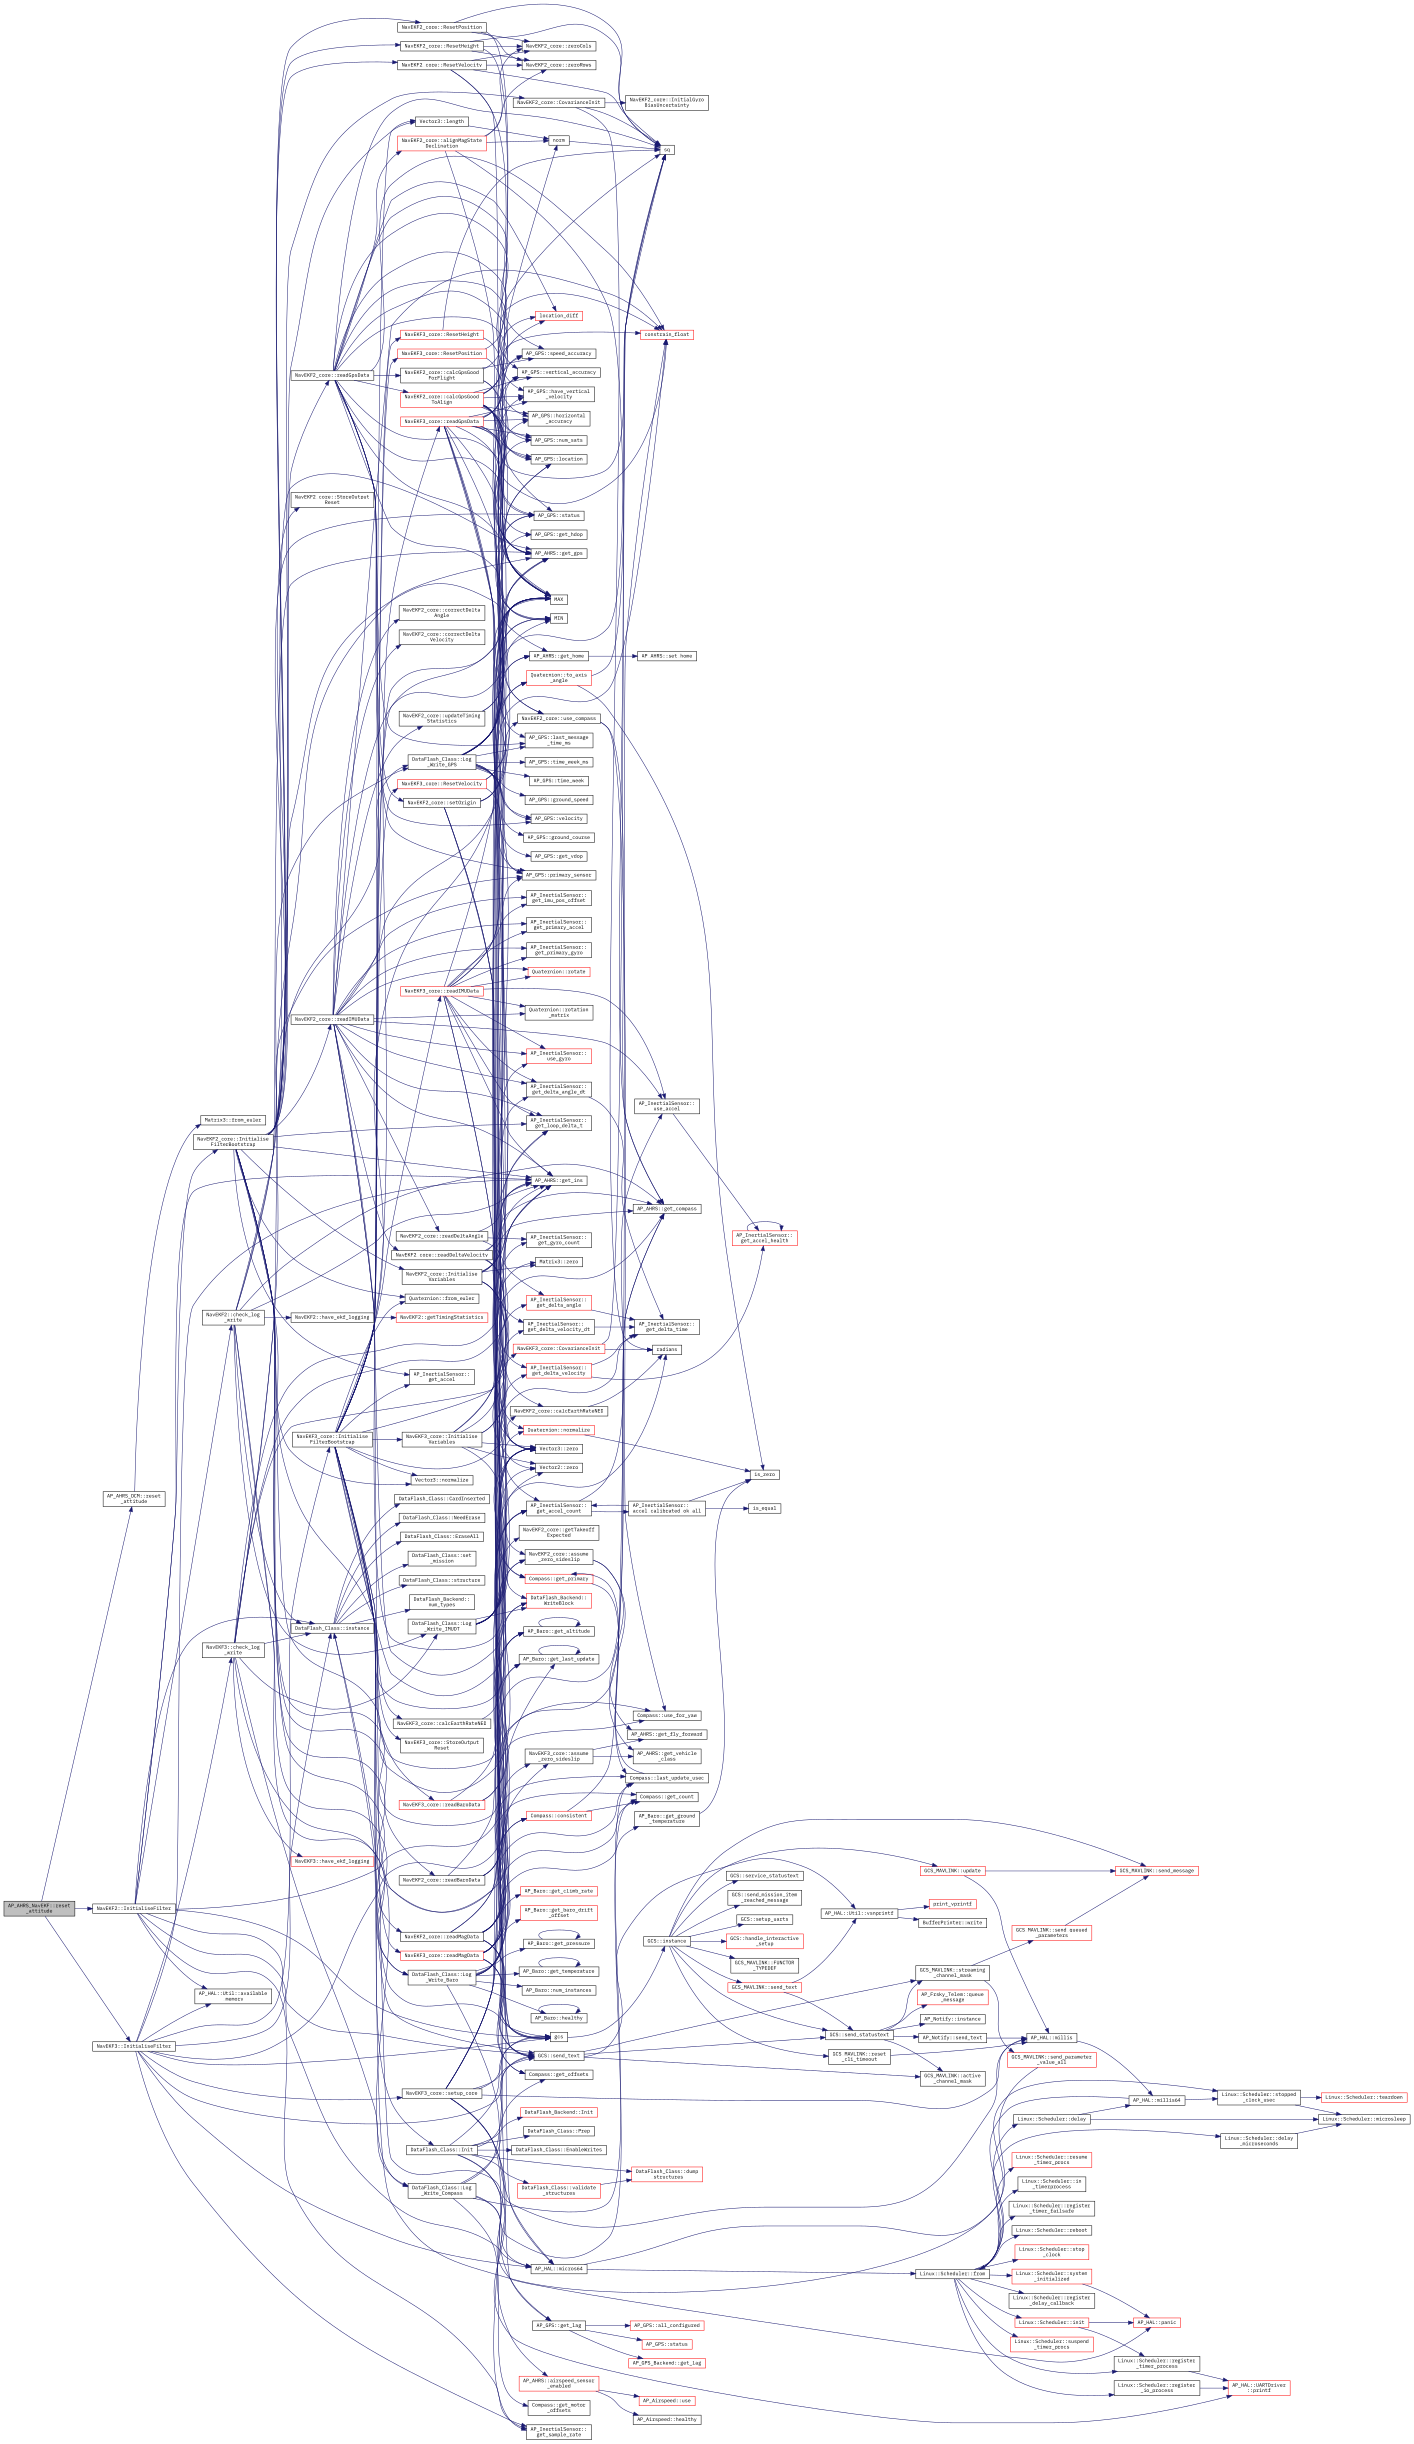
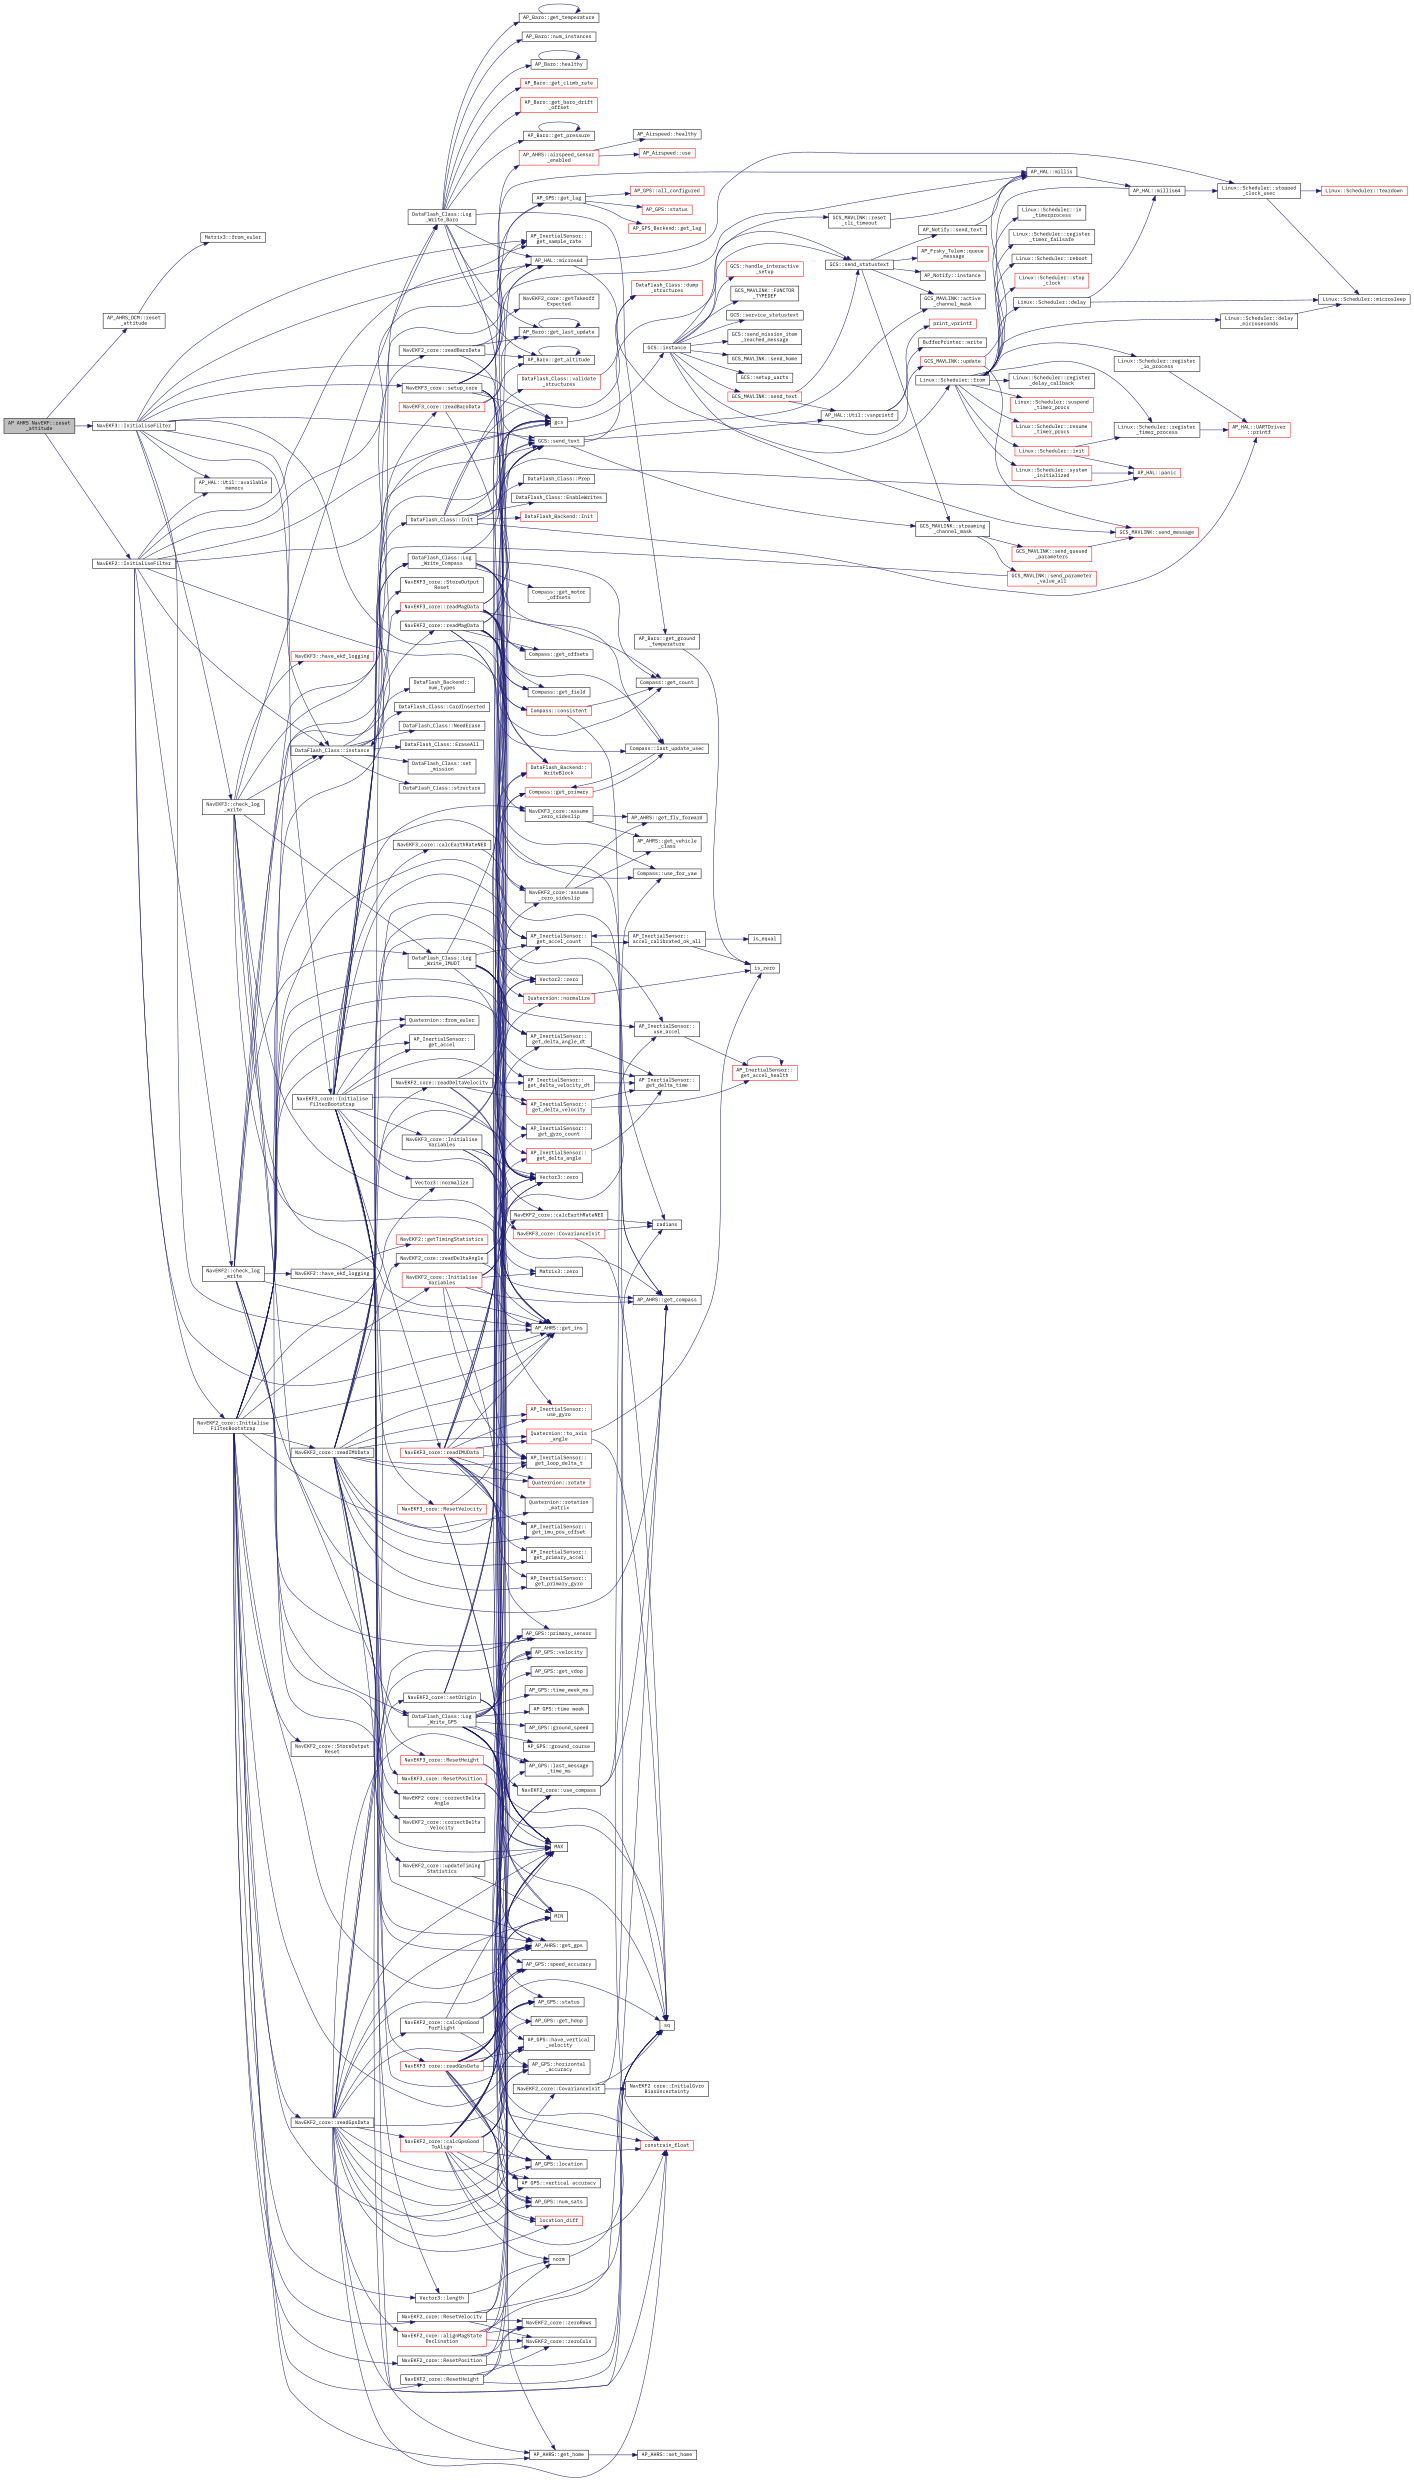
none -> (765, 359)
none -> (559, 692)
(442, 1277) -> (442, 1280)
